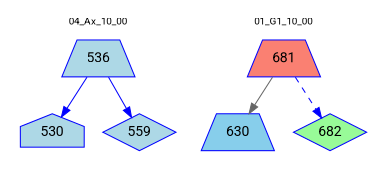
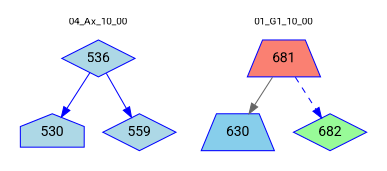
(98, 58) -> (98, 58)
